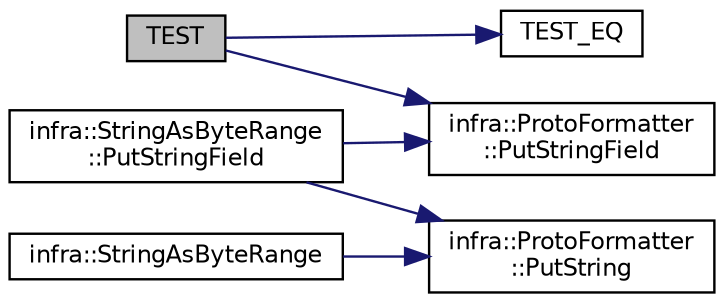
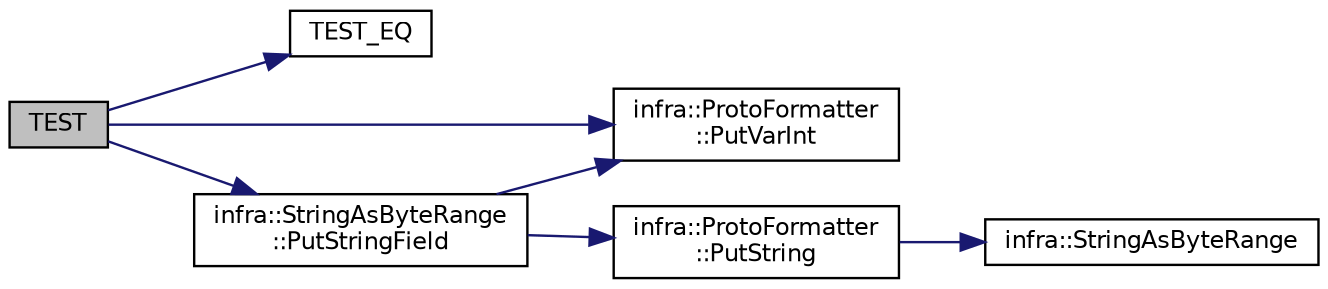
(572, 139) -> (756, 125)
none -> (171, 164)
(374, 257) -> (930, 242)
